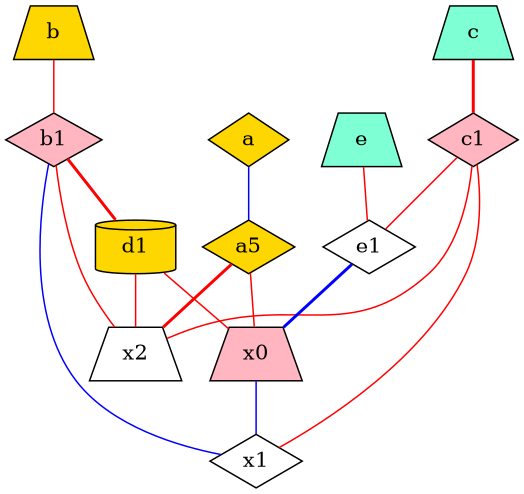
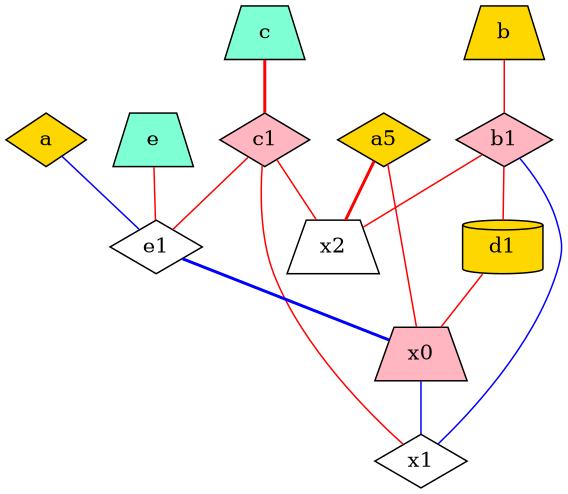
(92, 189) -> (504, 193)
(249, 194) -> (100, 193)
(136, 301) -> none
